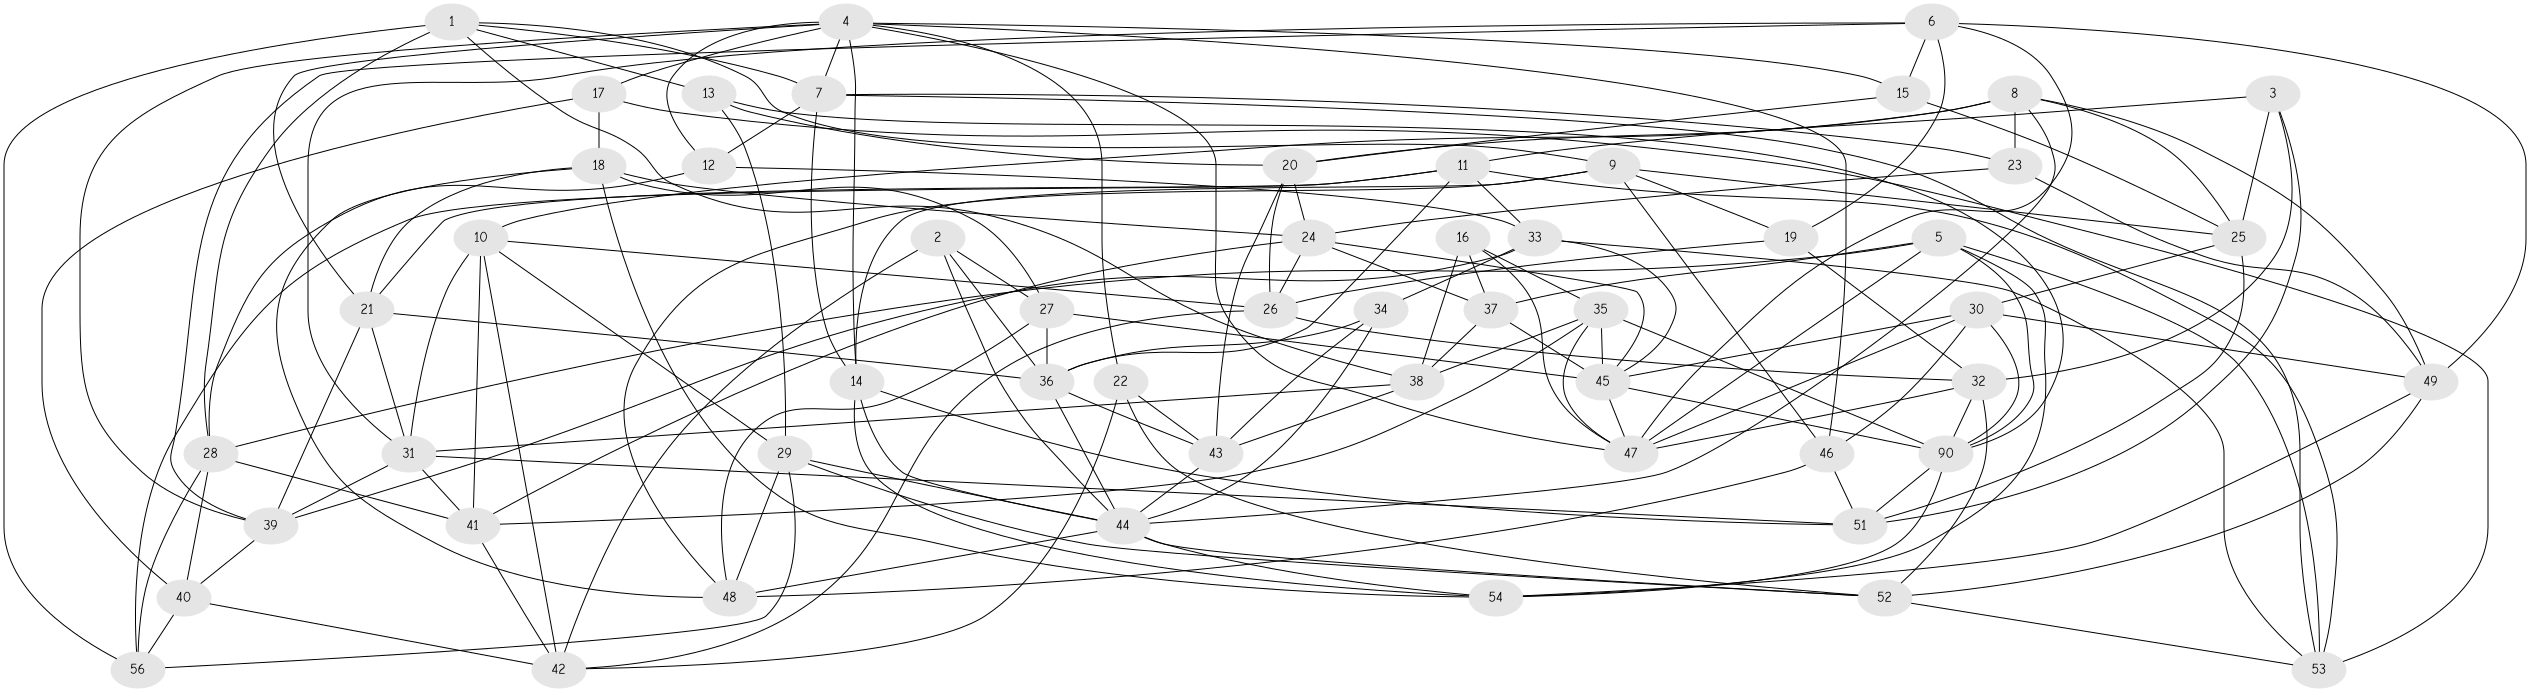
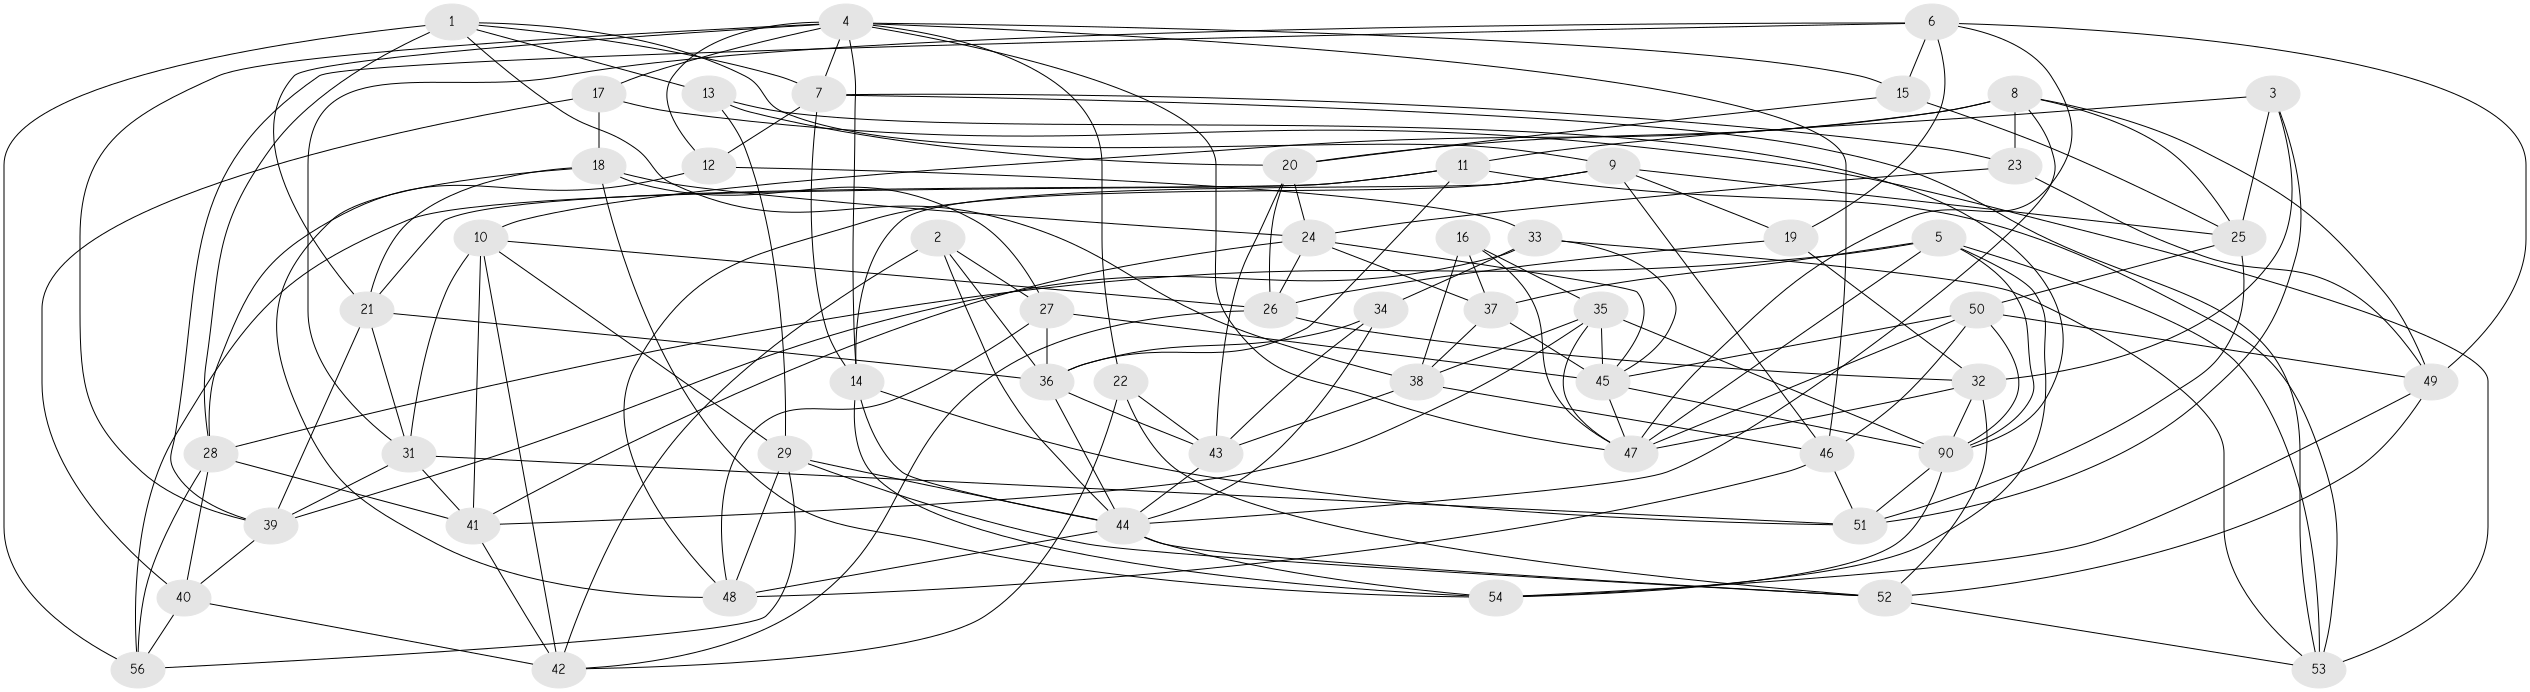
(1499, 202) -> none
(1977, 310) -> (1977, 310)
(913, 418) -> (1631, 420)
